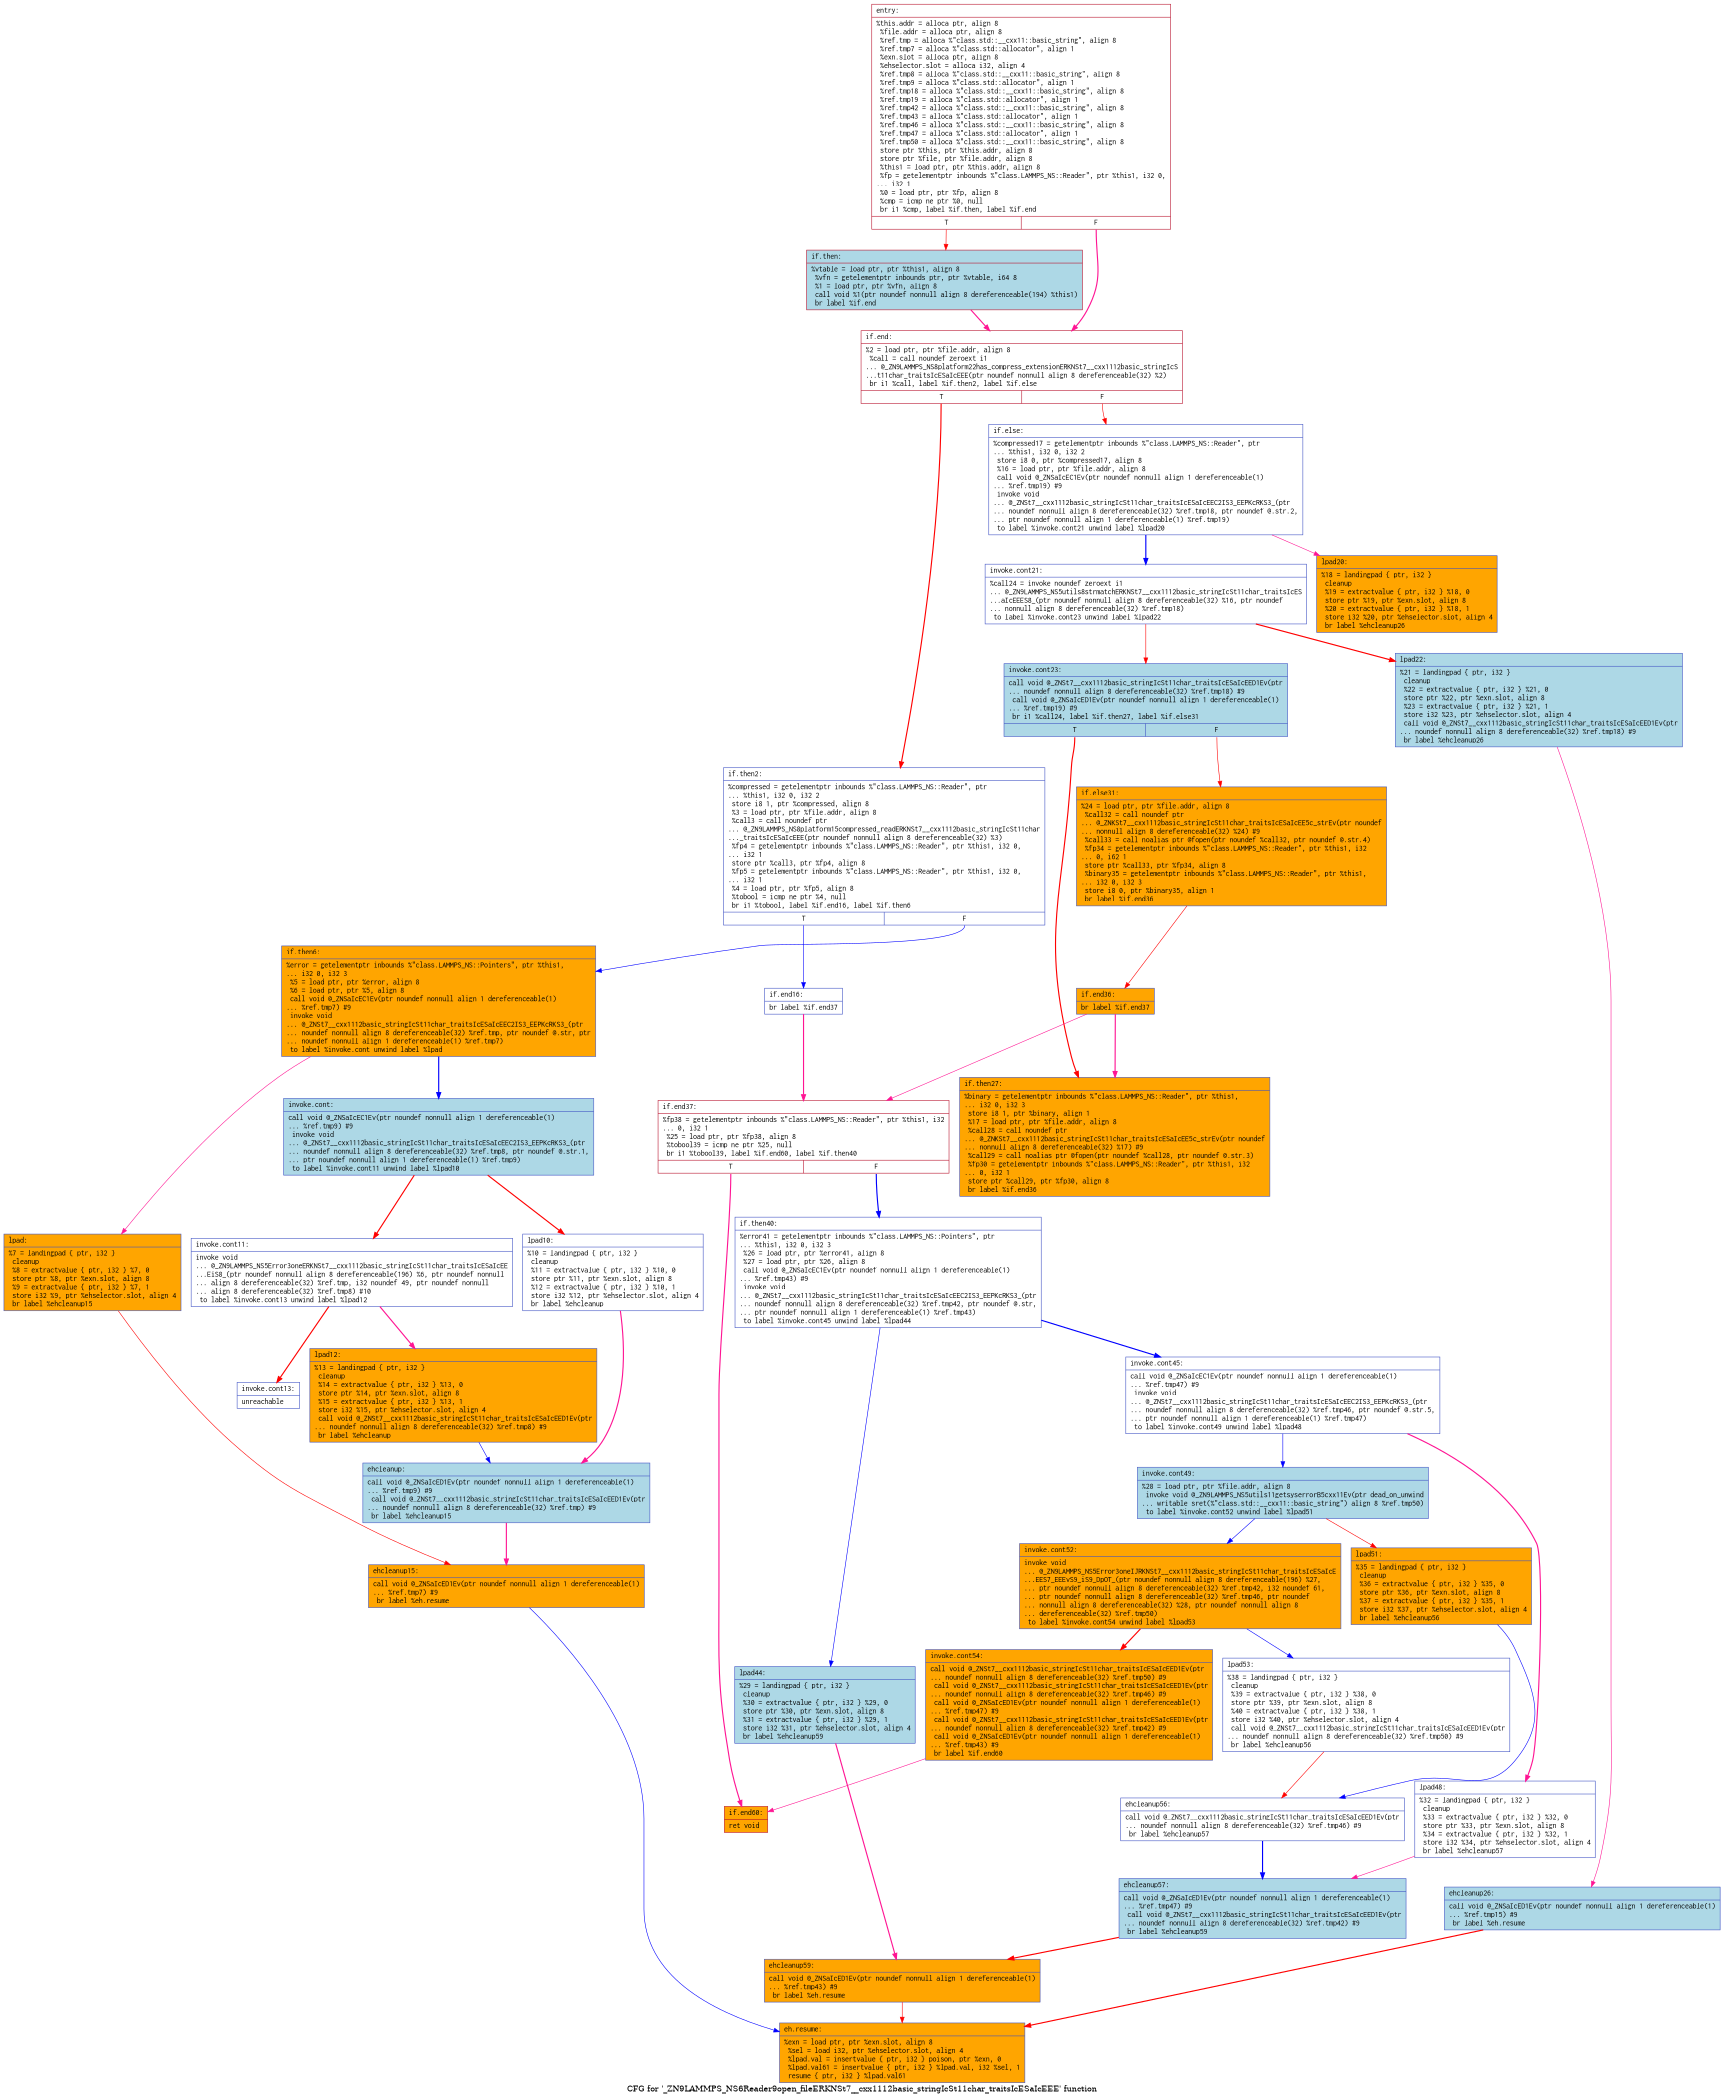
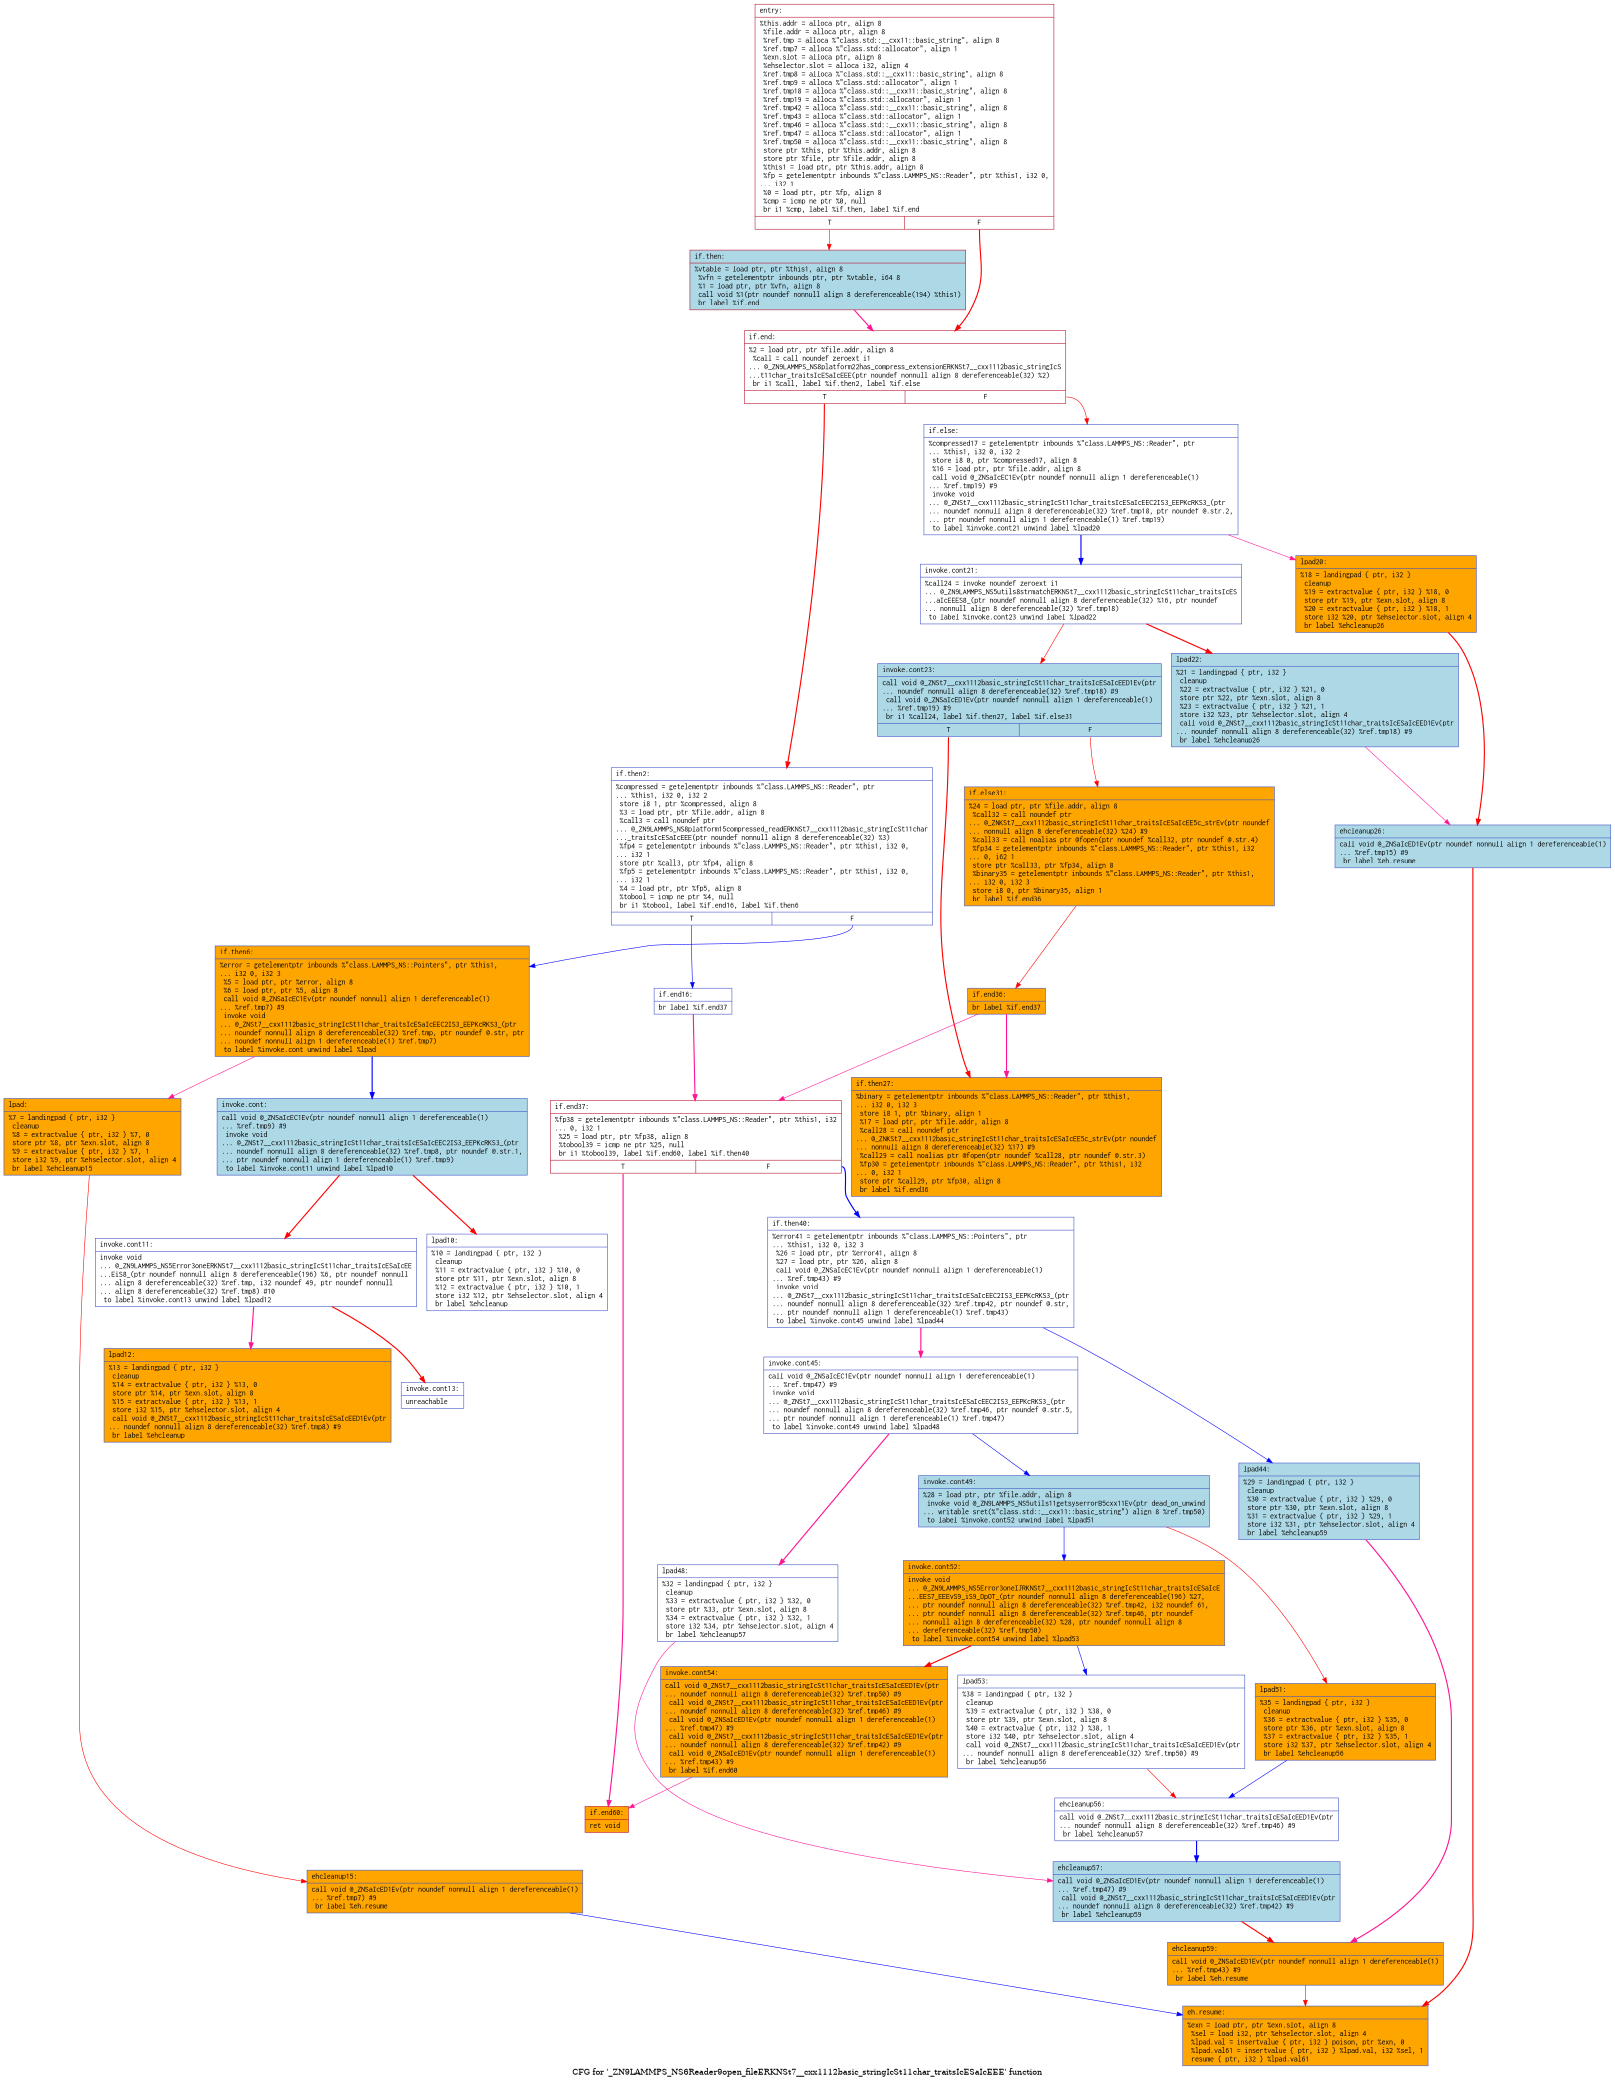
(1097, 281) -> (981, 281)
none -> (1483, 722)
(1098, 1338) -> (921, 1340)
(506, 1493) -> none
